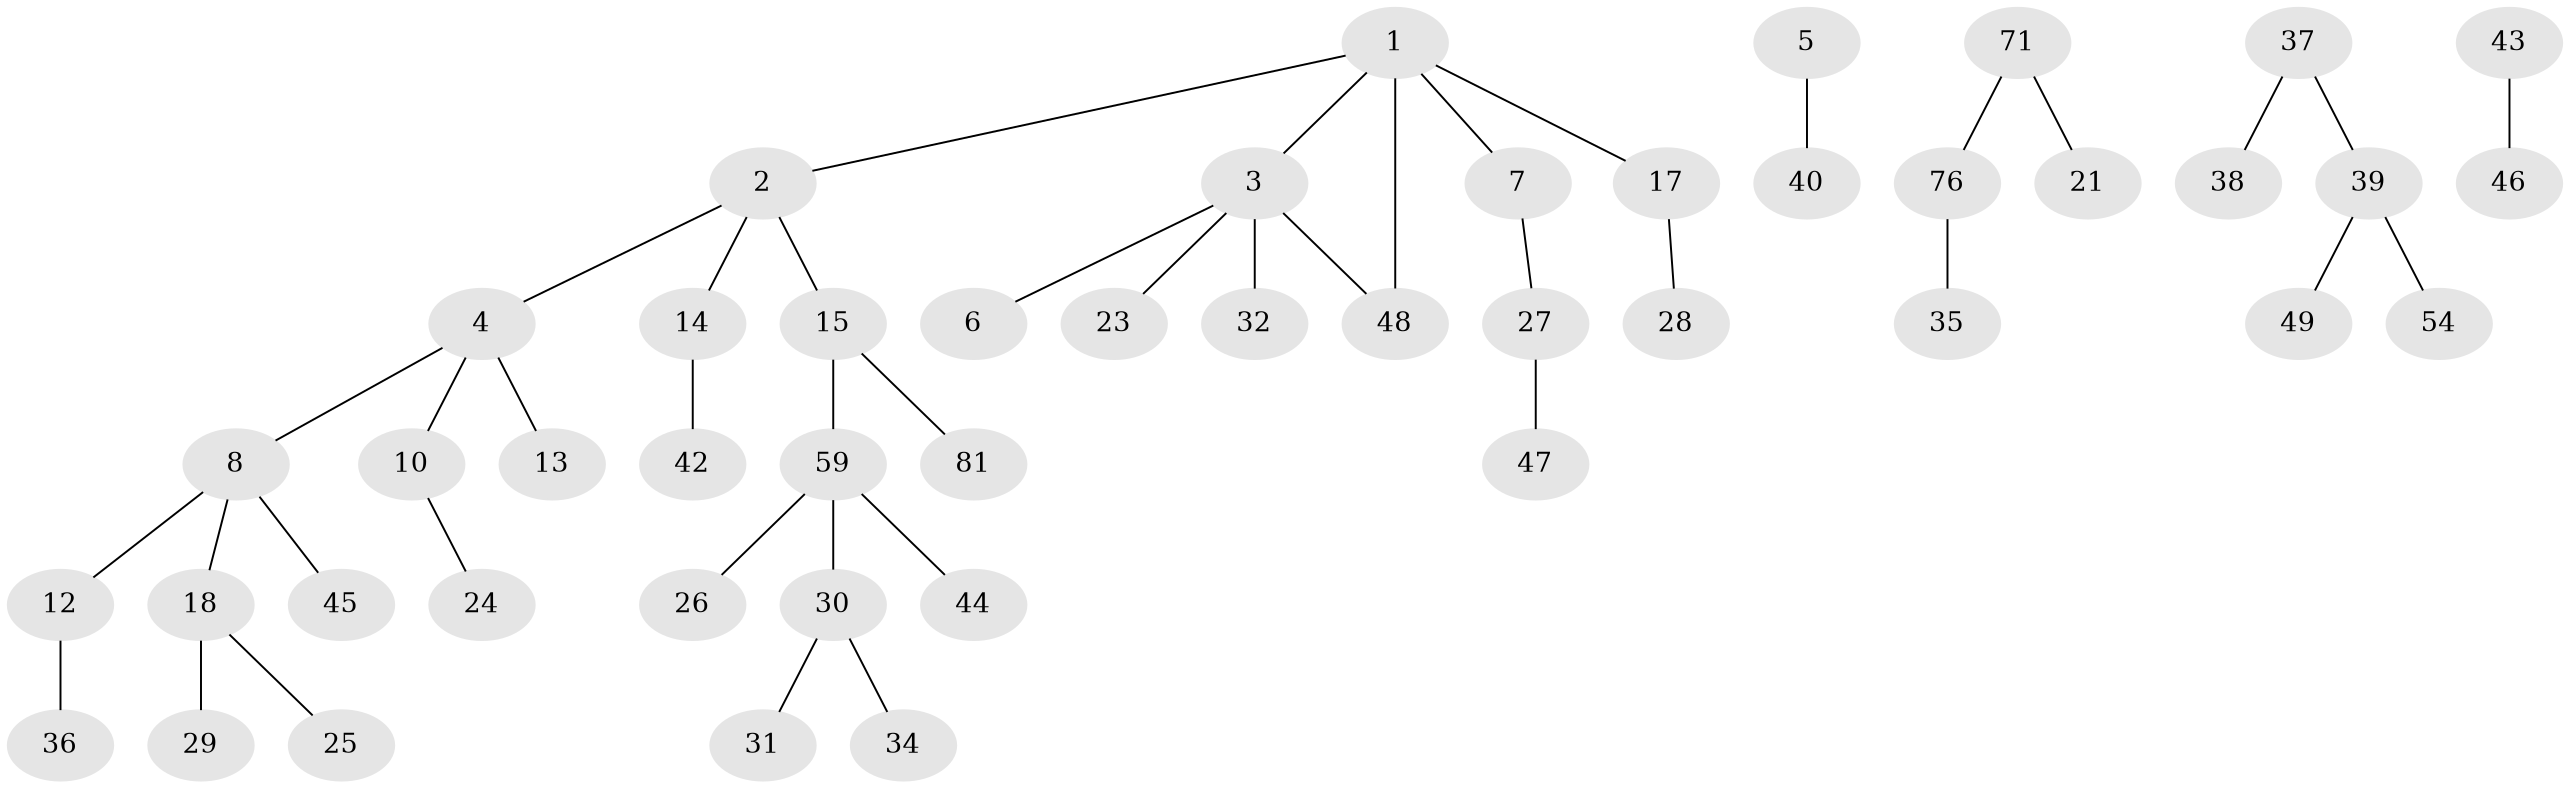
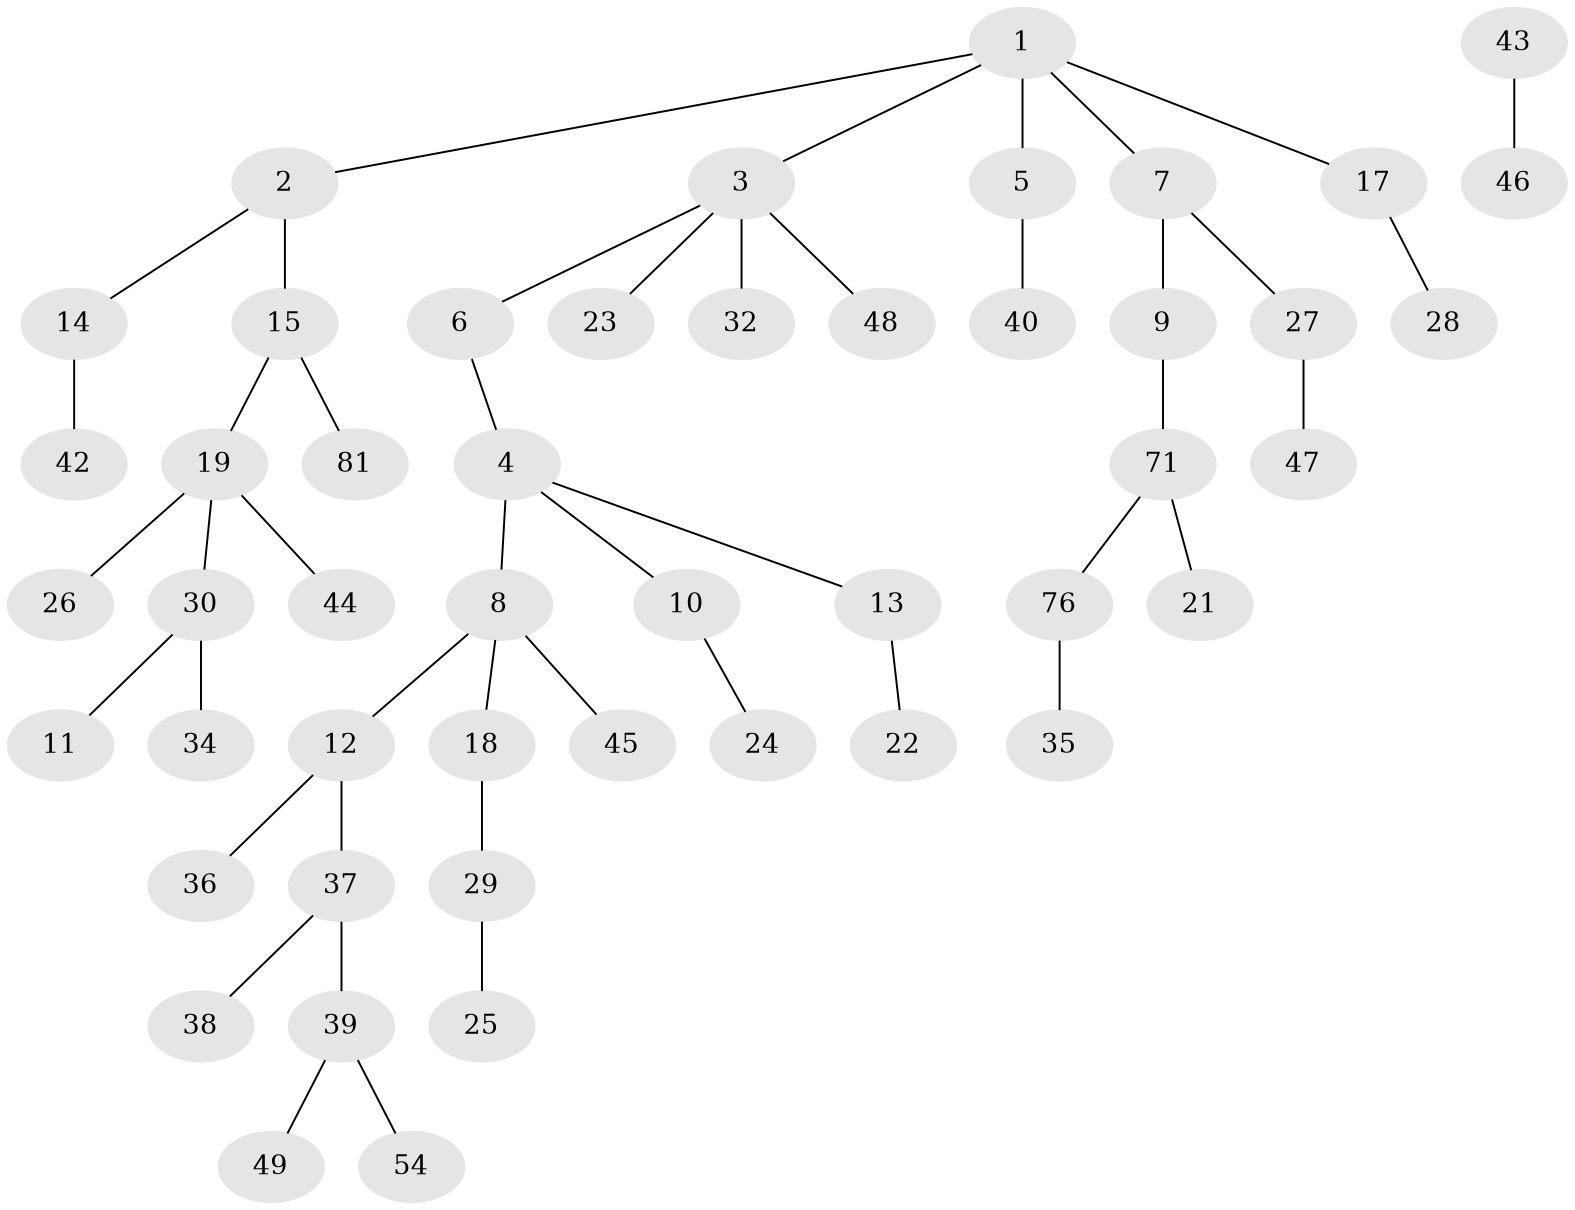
(1395, 183) -> (1023, 113)
(623, 254) -> (484, 394)
none -> (1163, 324)
(833, 464) -> (215, 464)
(271, 675) -> (482, 956)
(763, 745) -> (60, 745)
none -> (903, 745)
none -> (341, 816)
